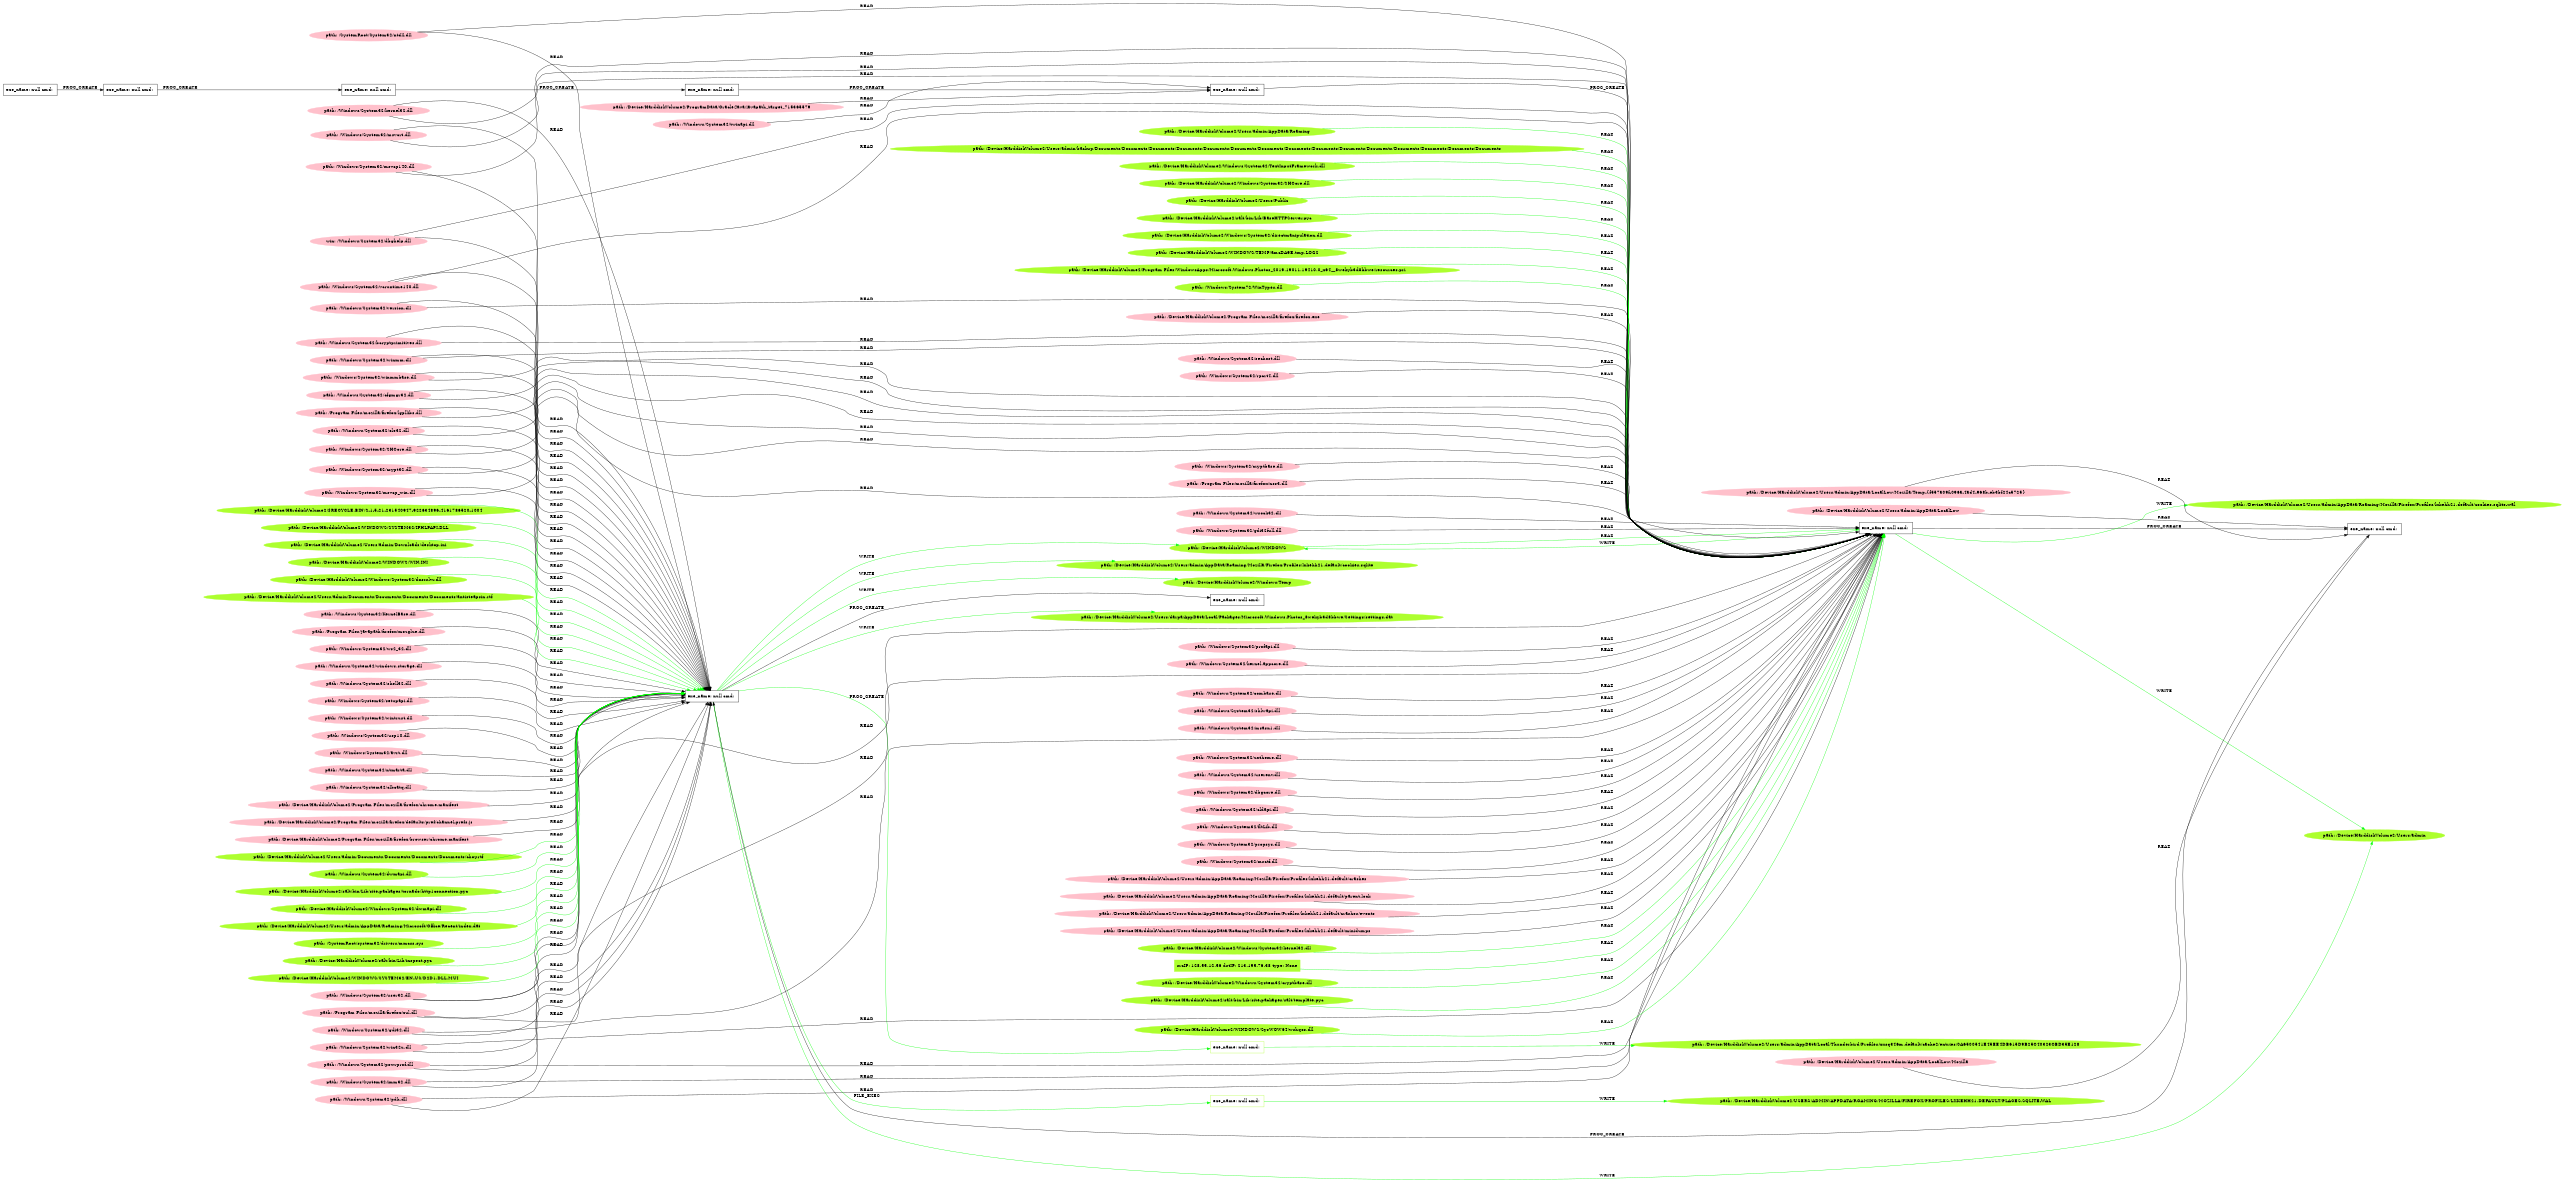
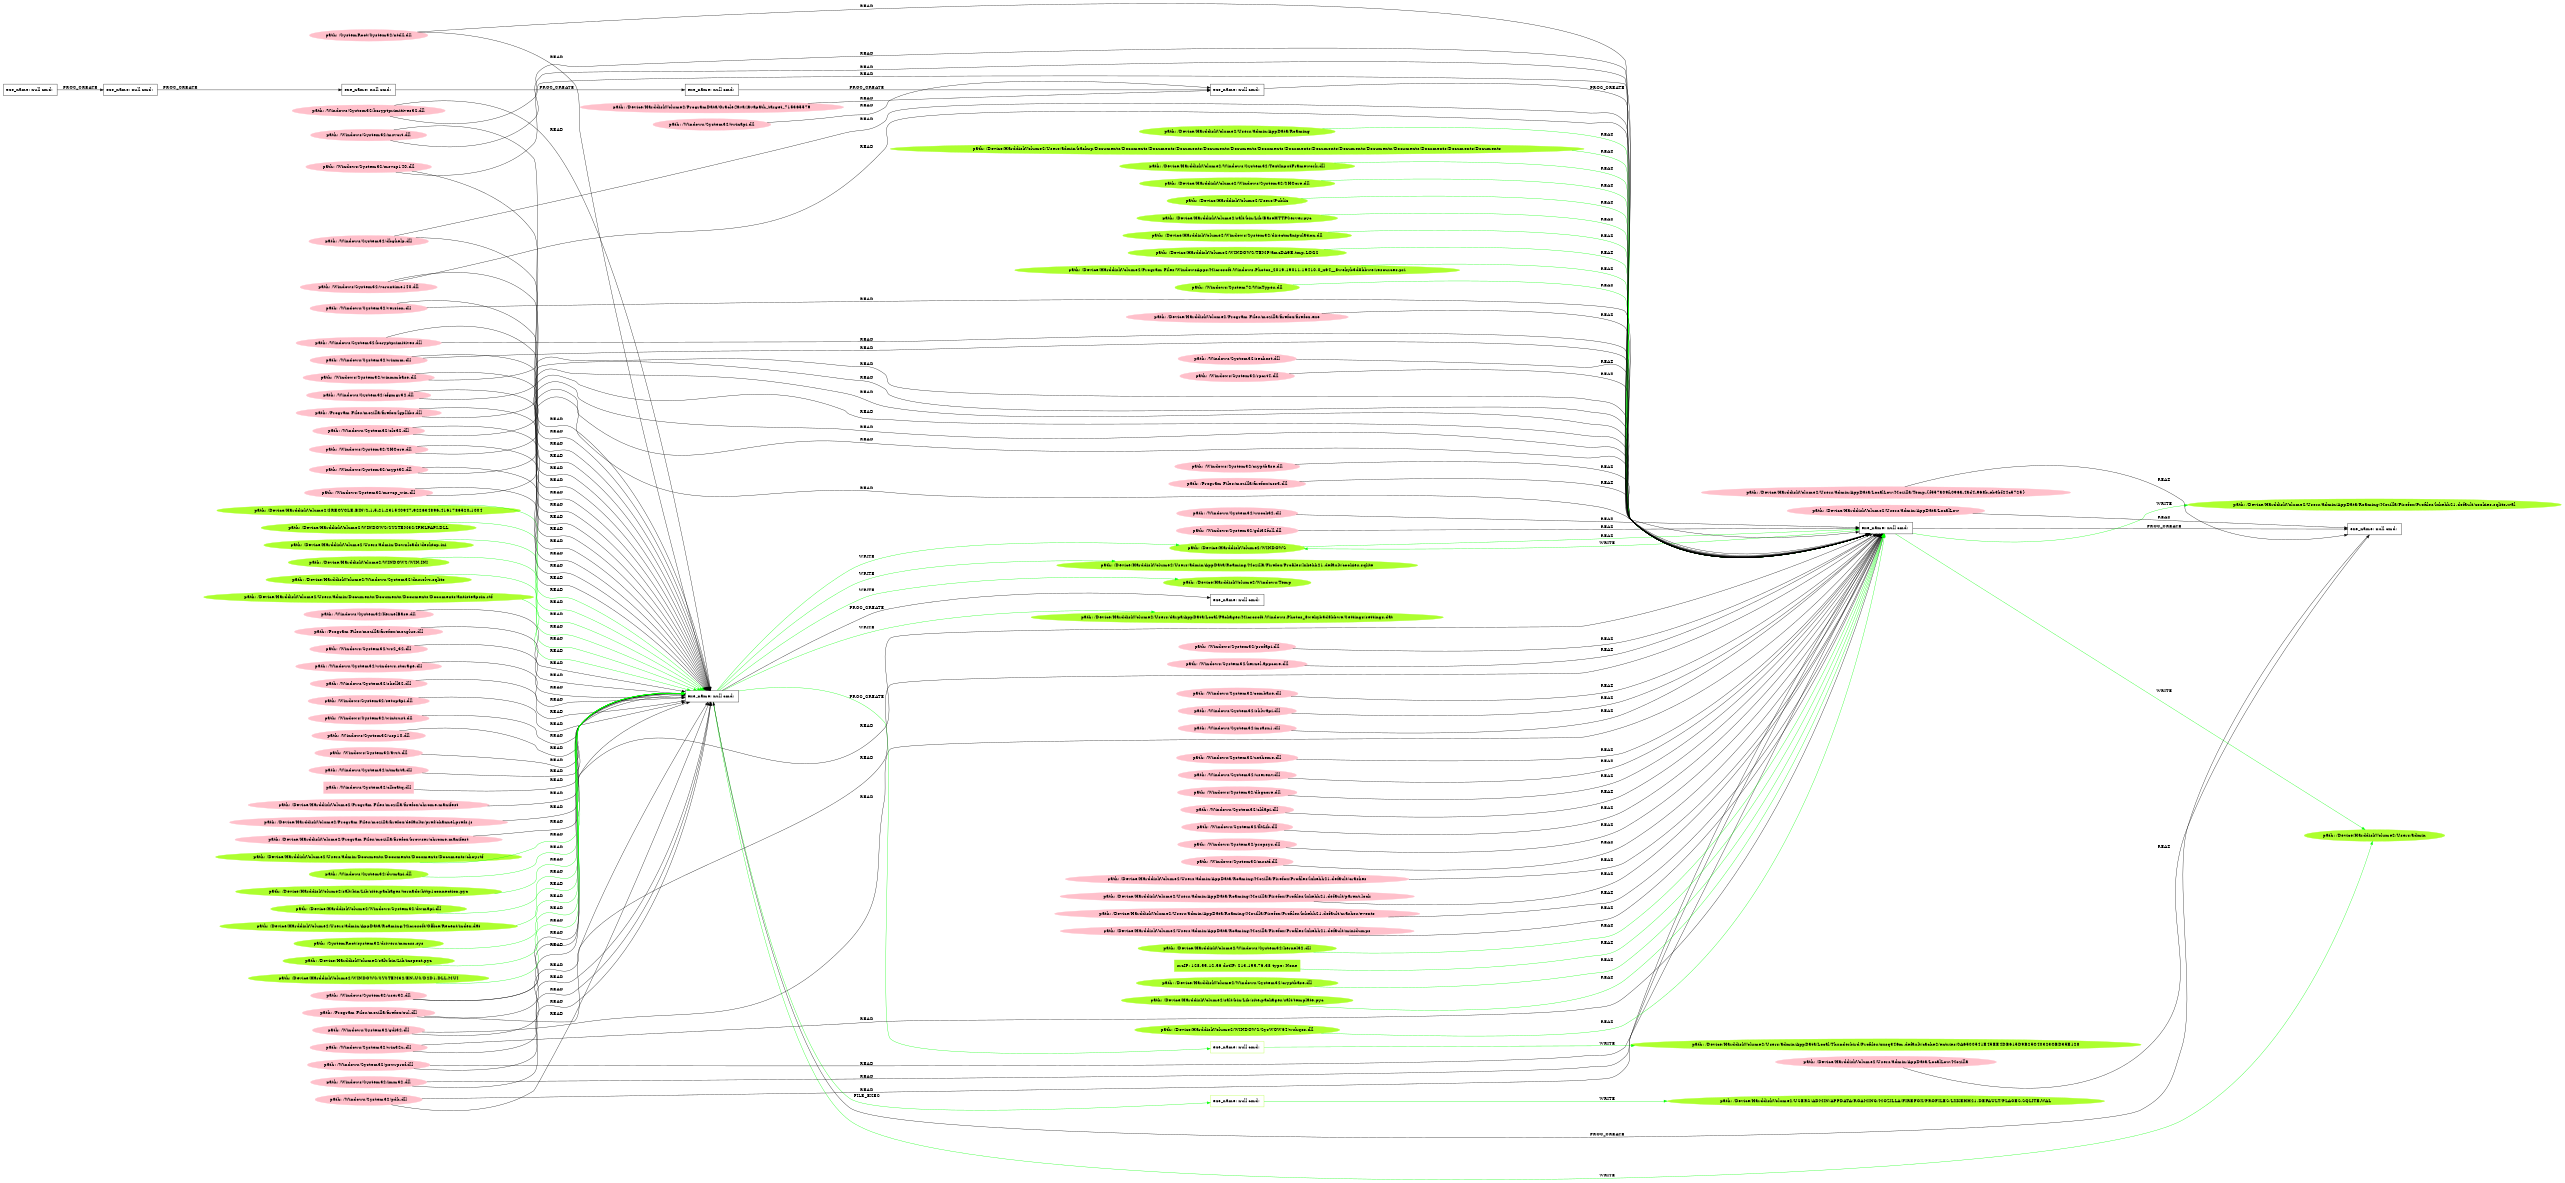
(369, 111) -> (369, 111)
(369, 241) -> (369, 241)
(369, 580) -> (369, 580)
(369, 632) -> (369, 632)
(369, 788) -> (369, 788)
